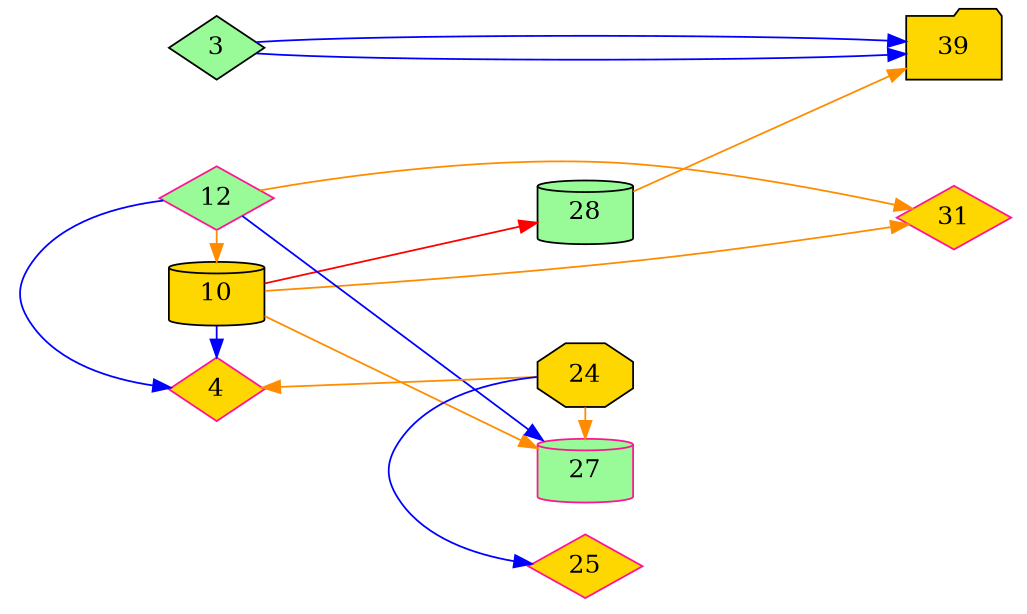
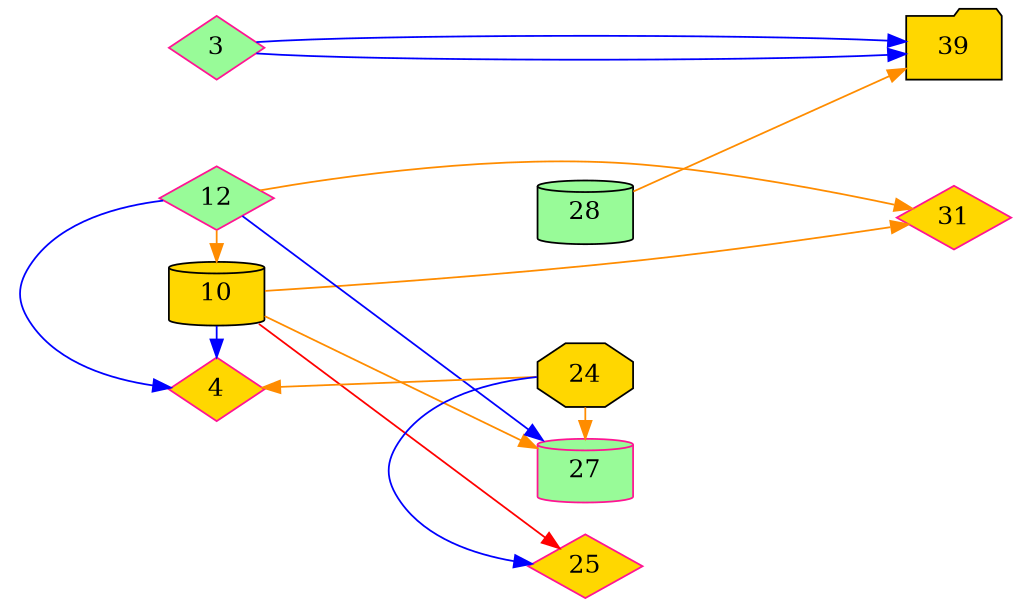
(217, 48) -> (217, 48)
(392, 255) -> (395, 425)
